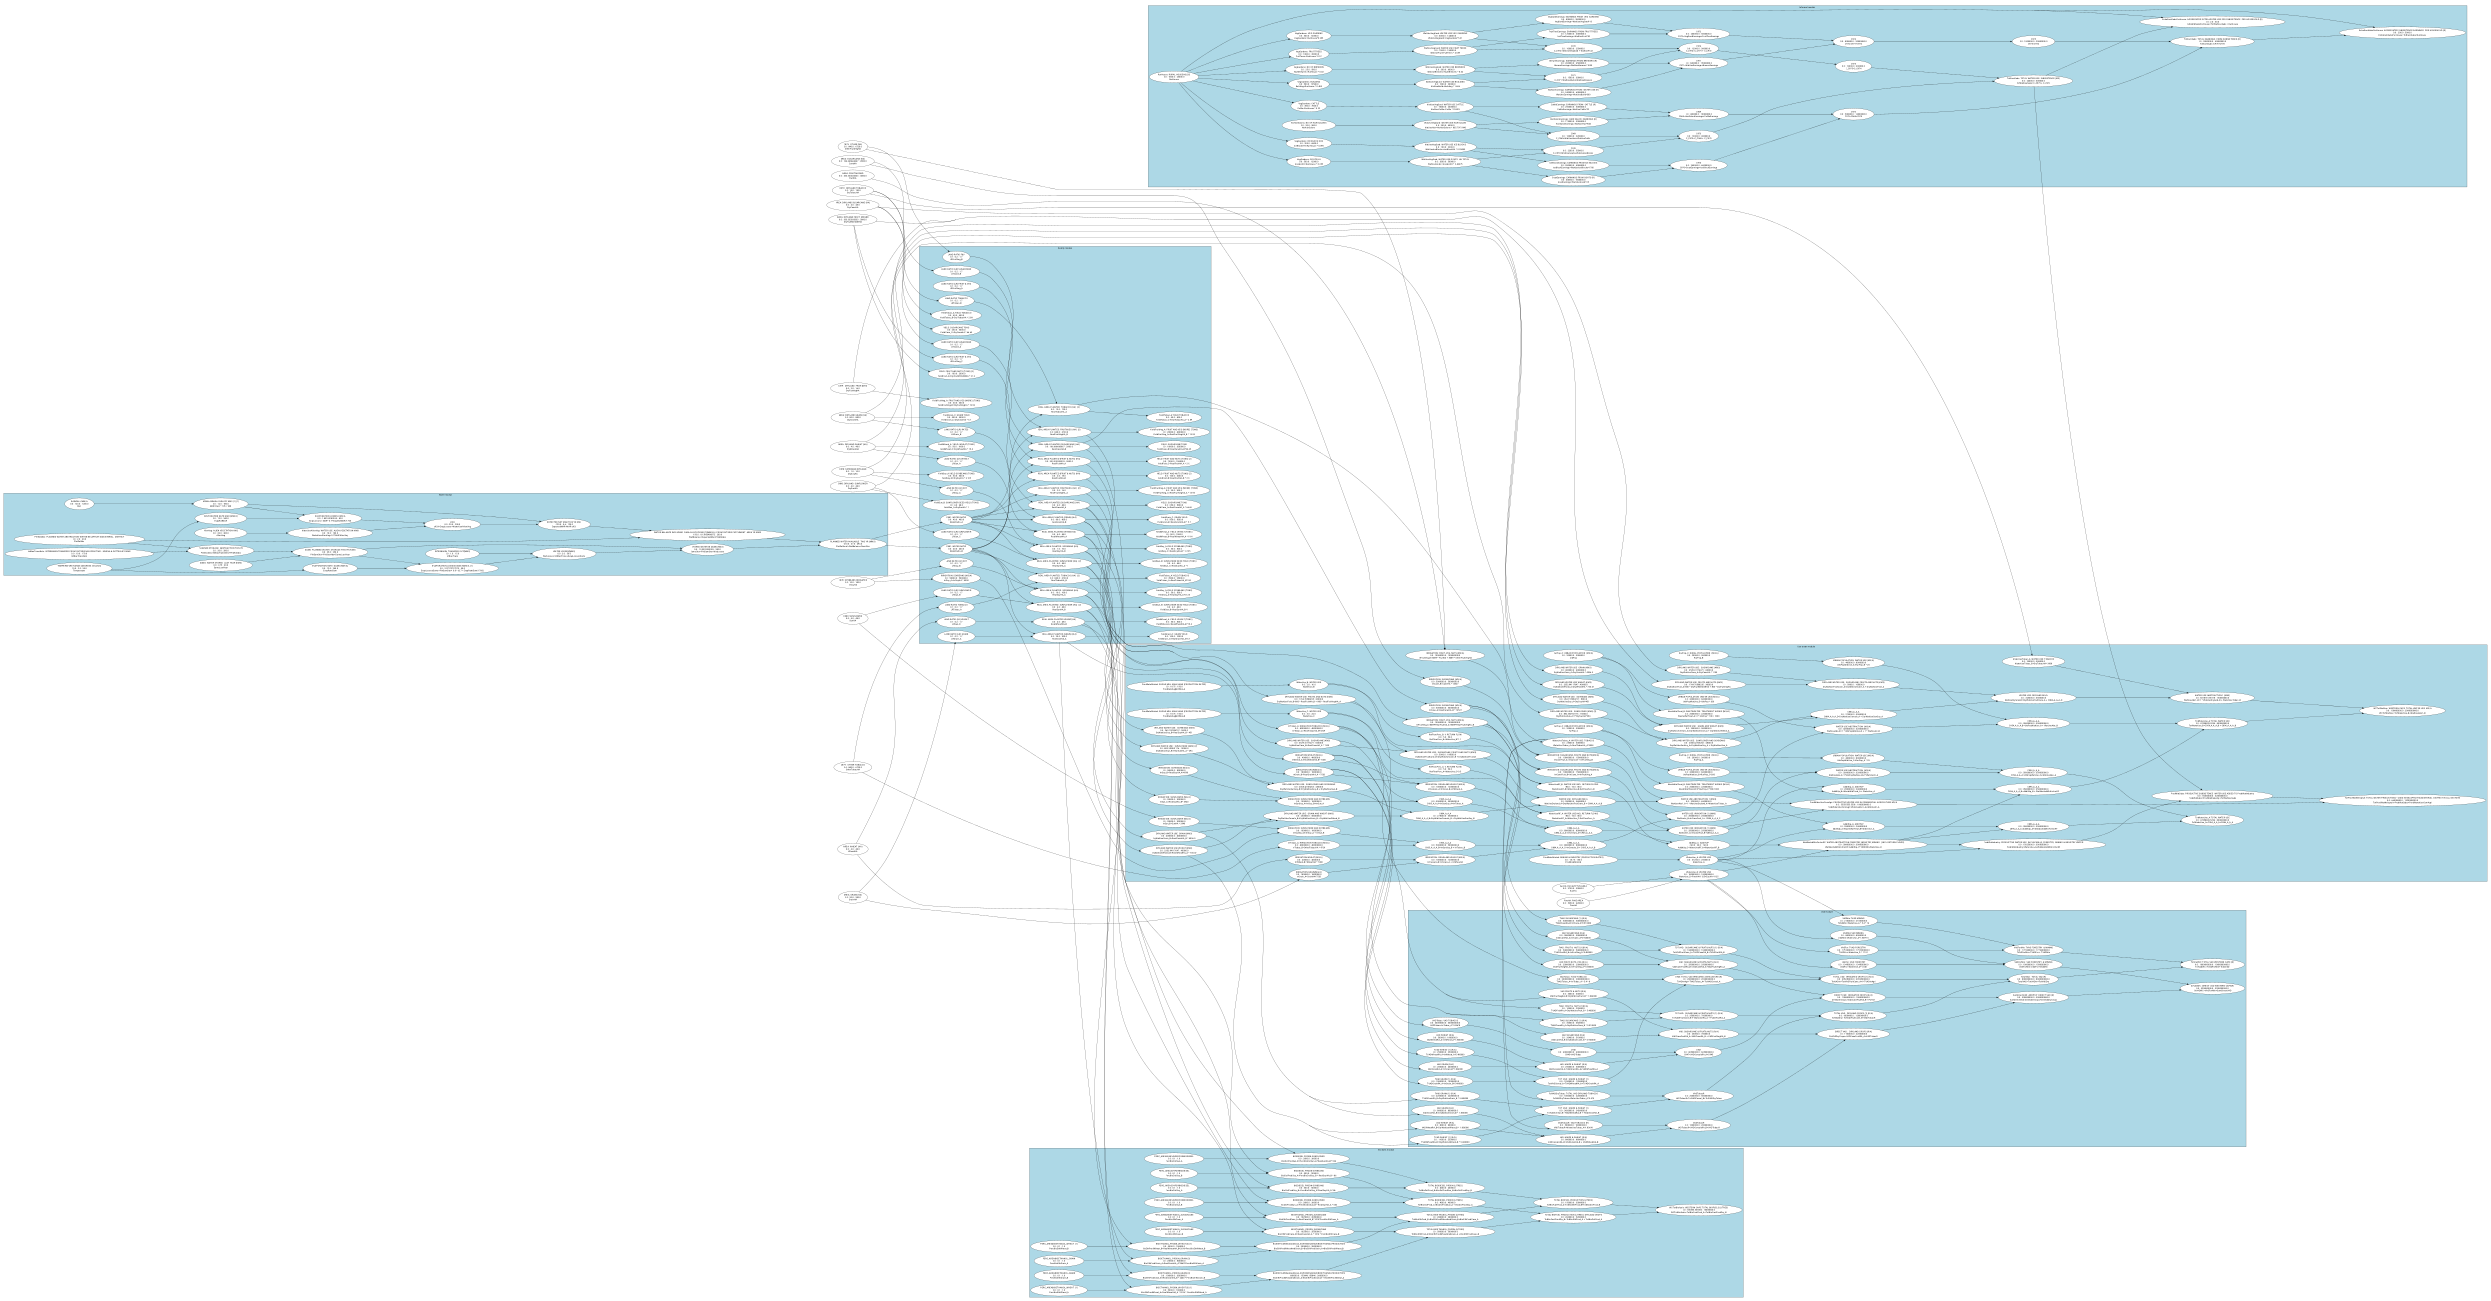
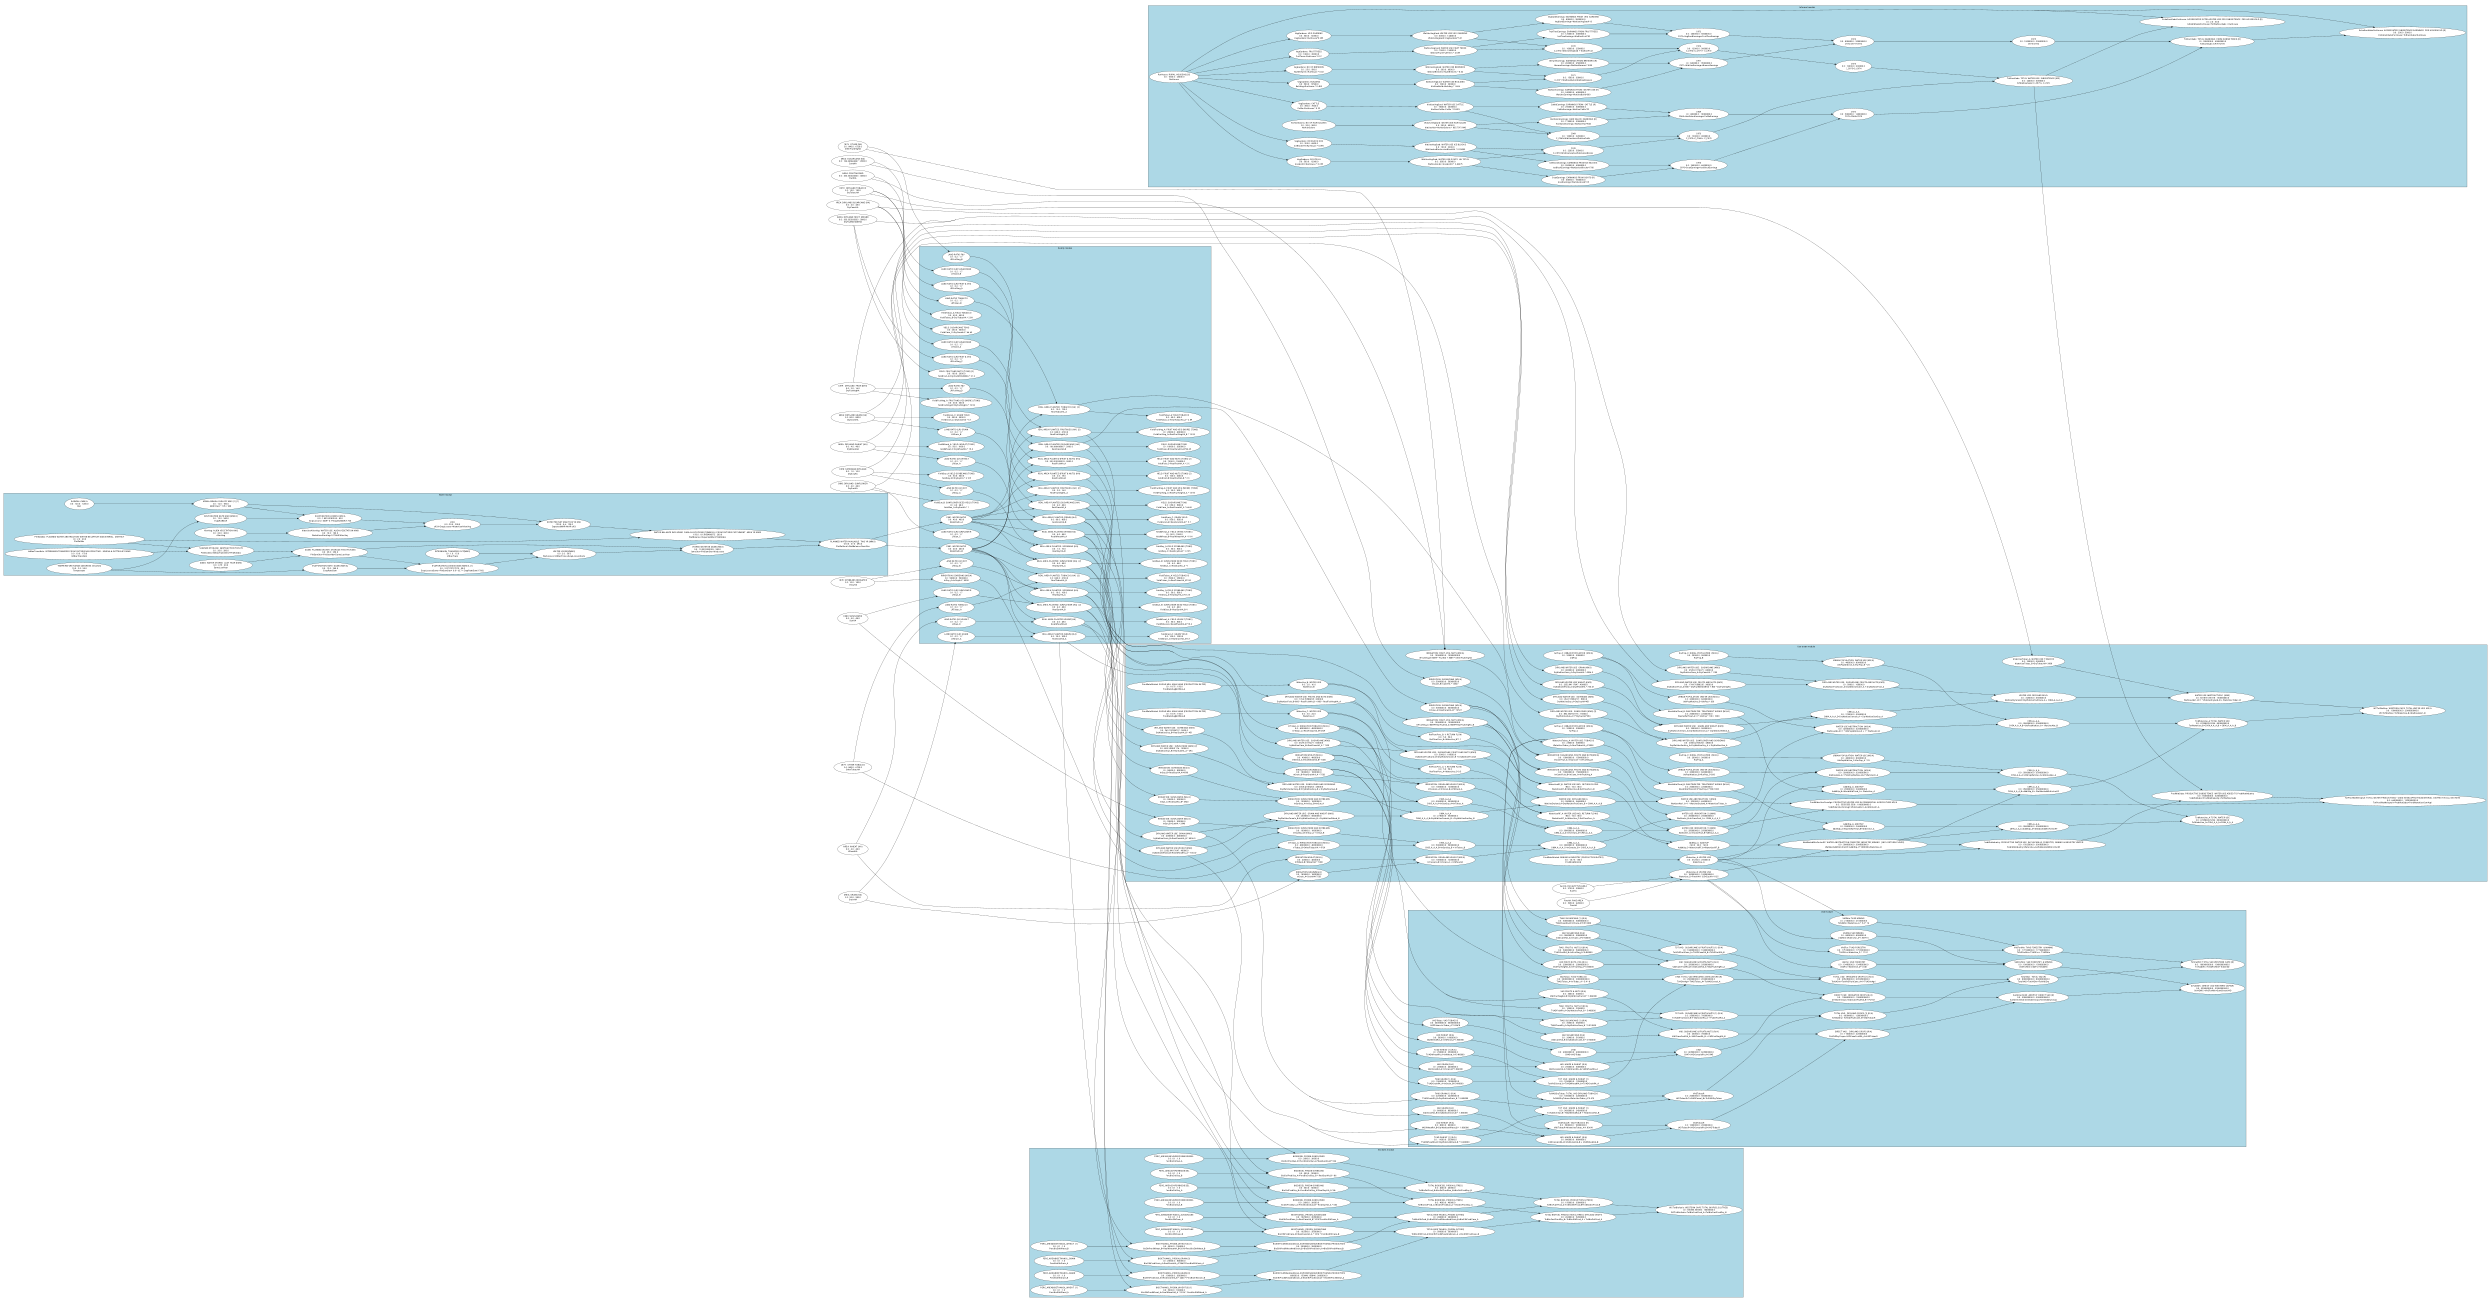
none -> (903, 210)
none -> (956, 388)
(956, 432) -> (956, 432)
none -> (1009, 587)
